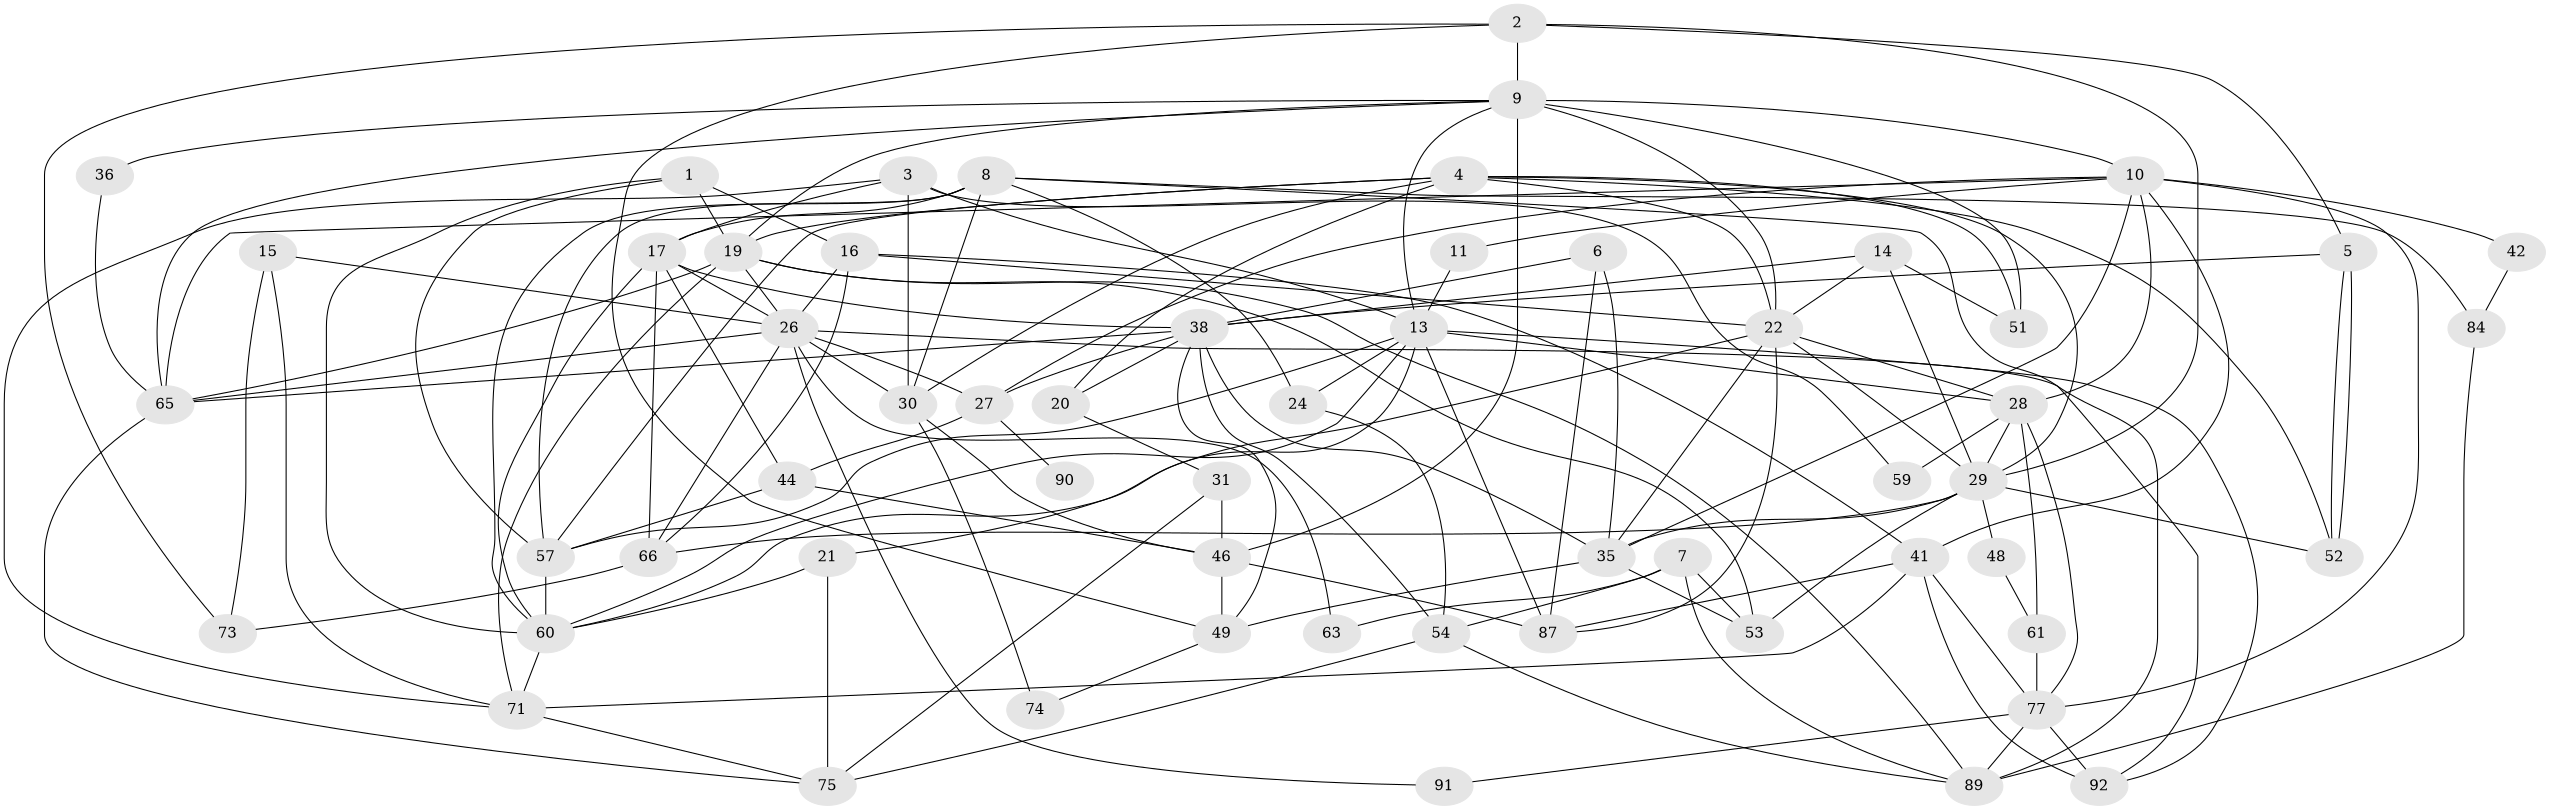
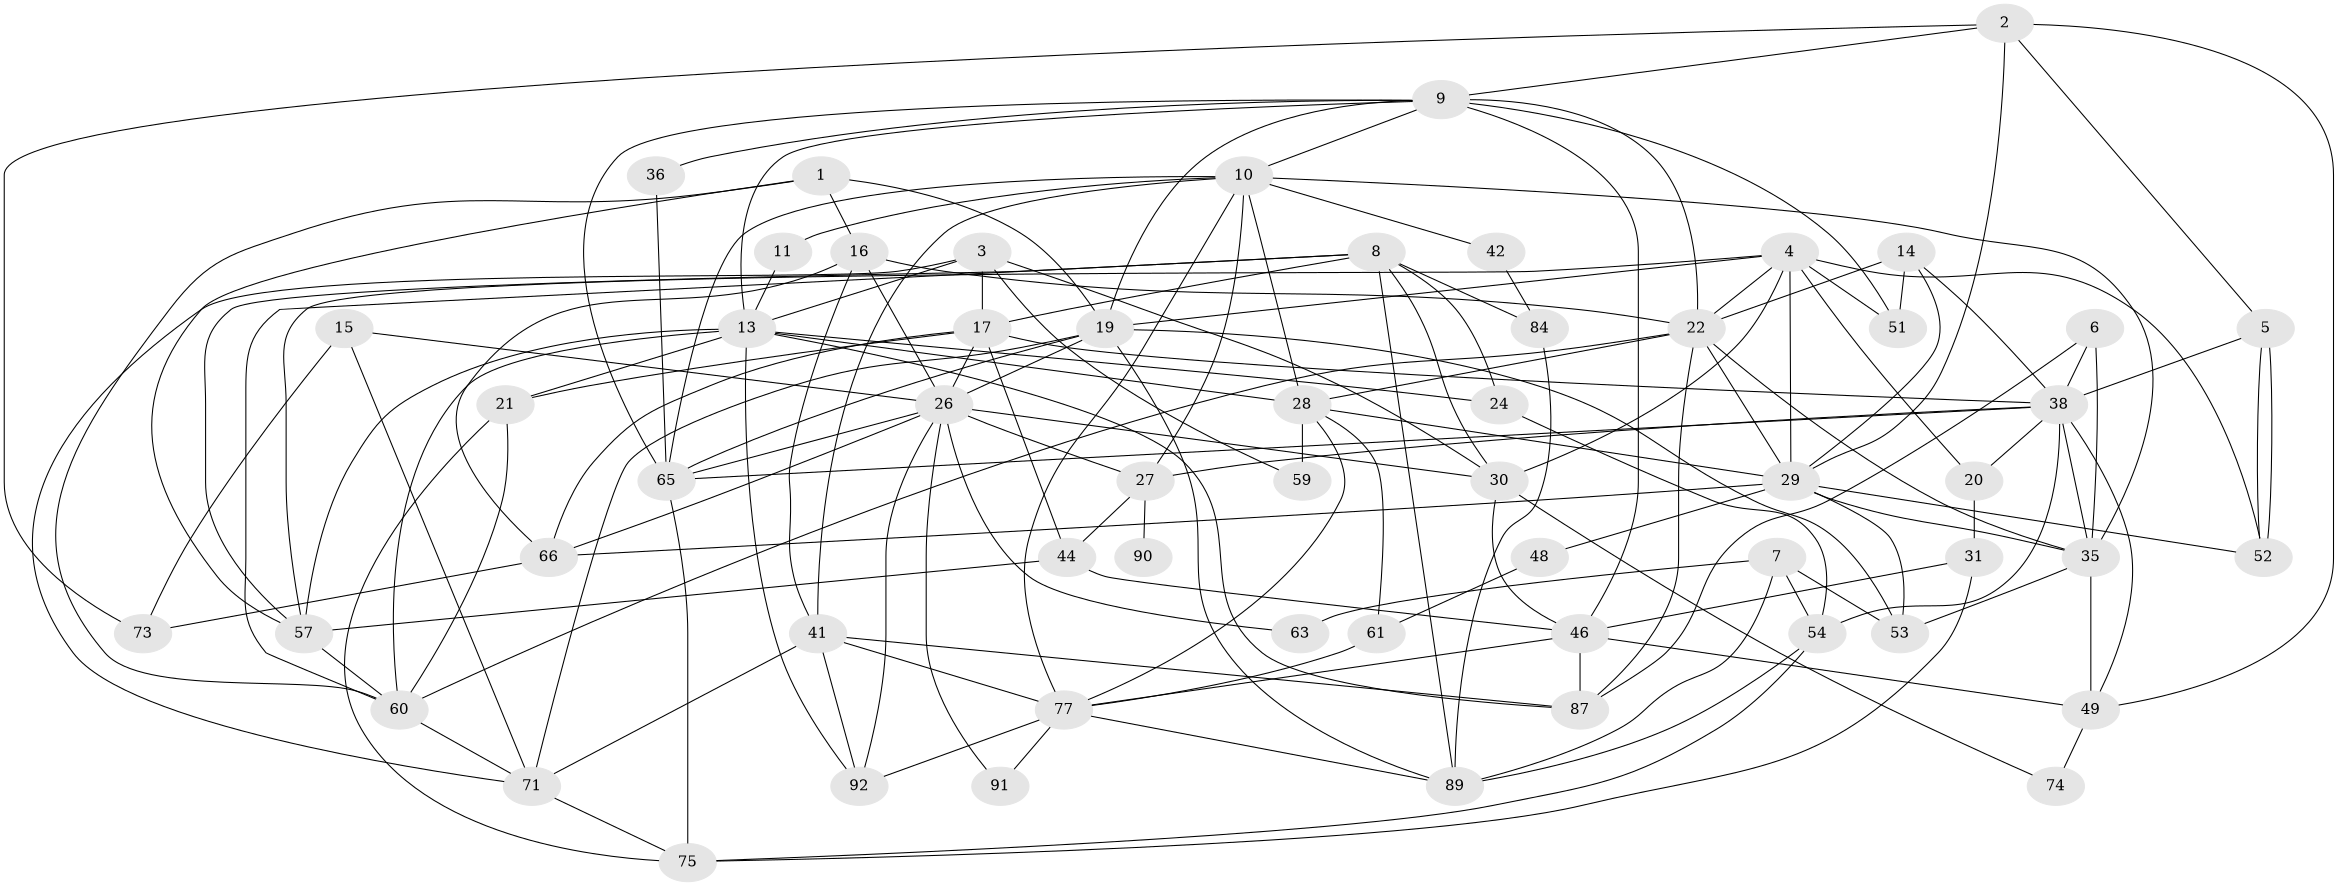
(528, 431) -> (753, 360)
none -> (1334, 670)
